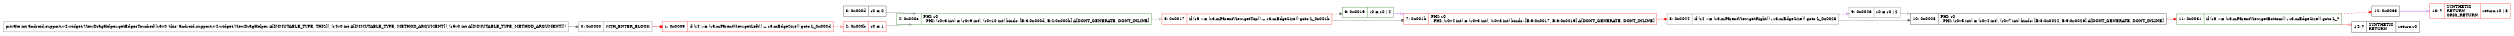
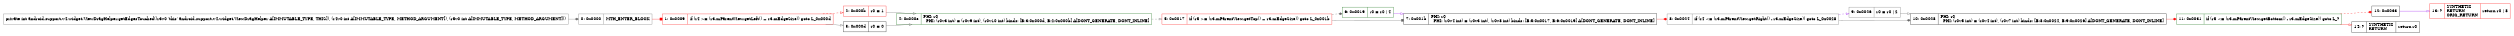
(1530, 19) -> (1530, 19)
none -> (833, 25)
